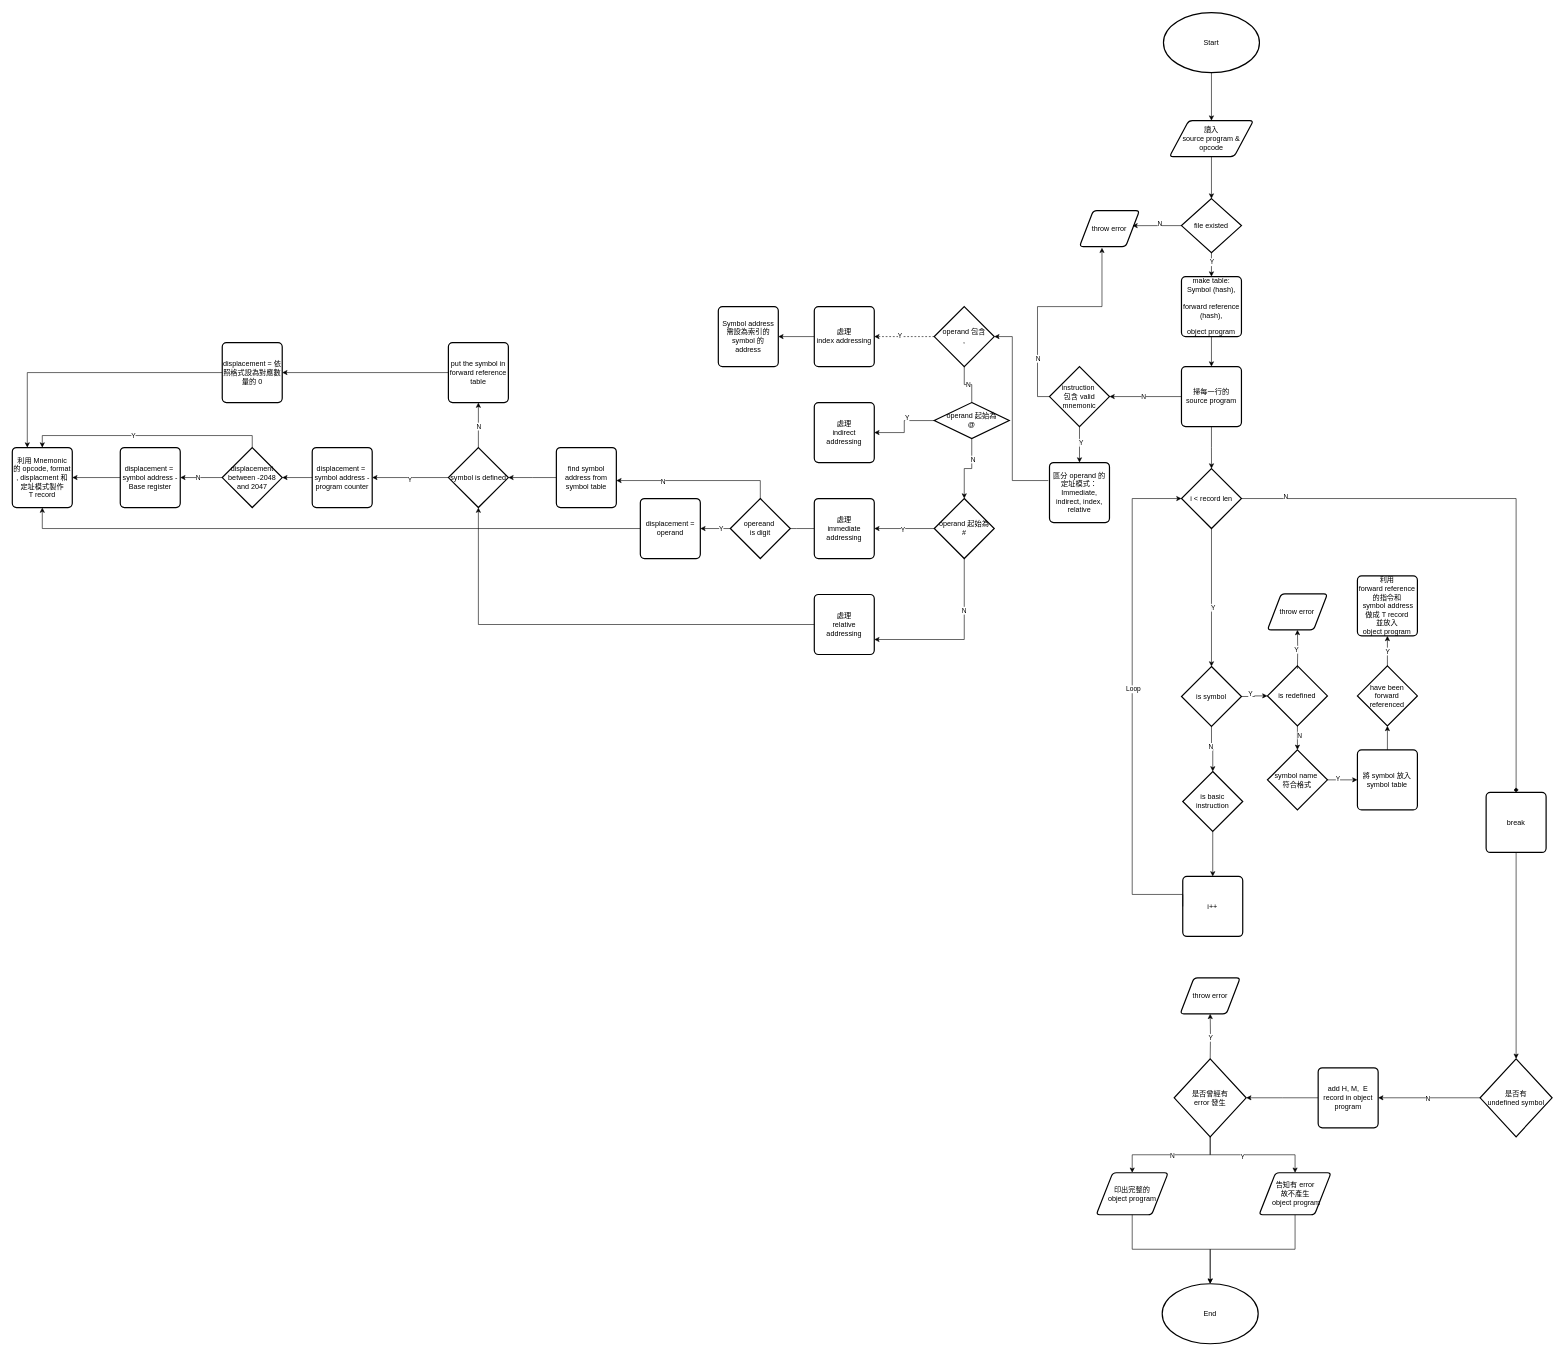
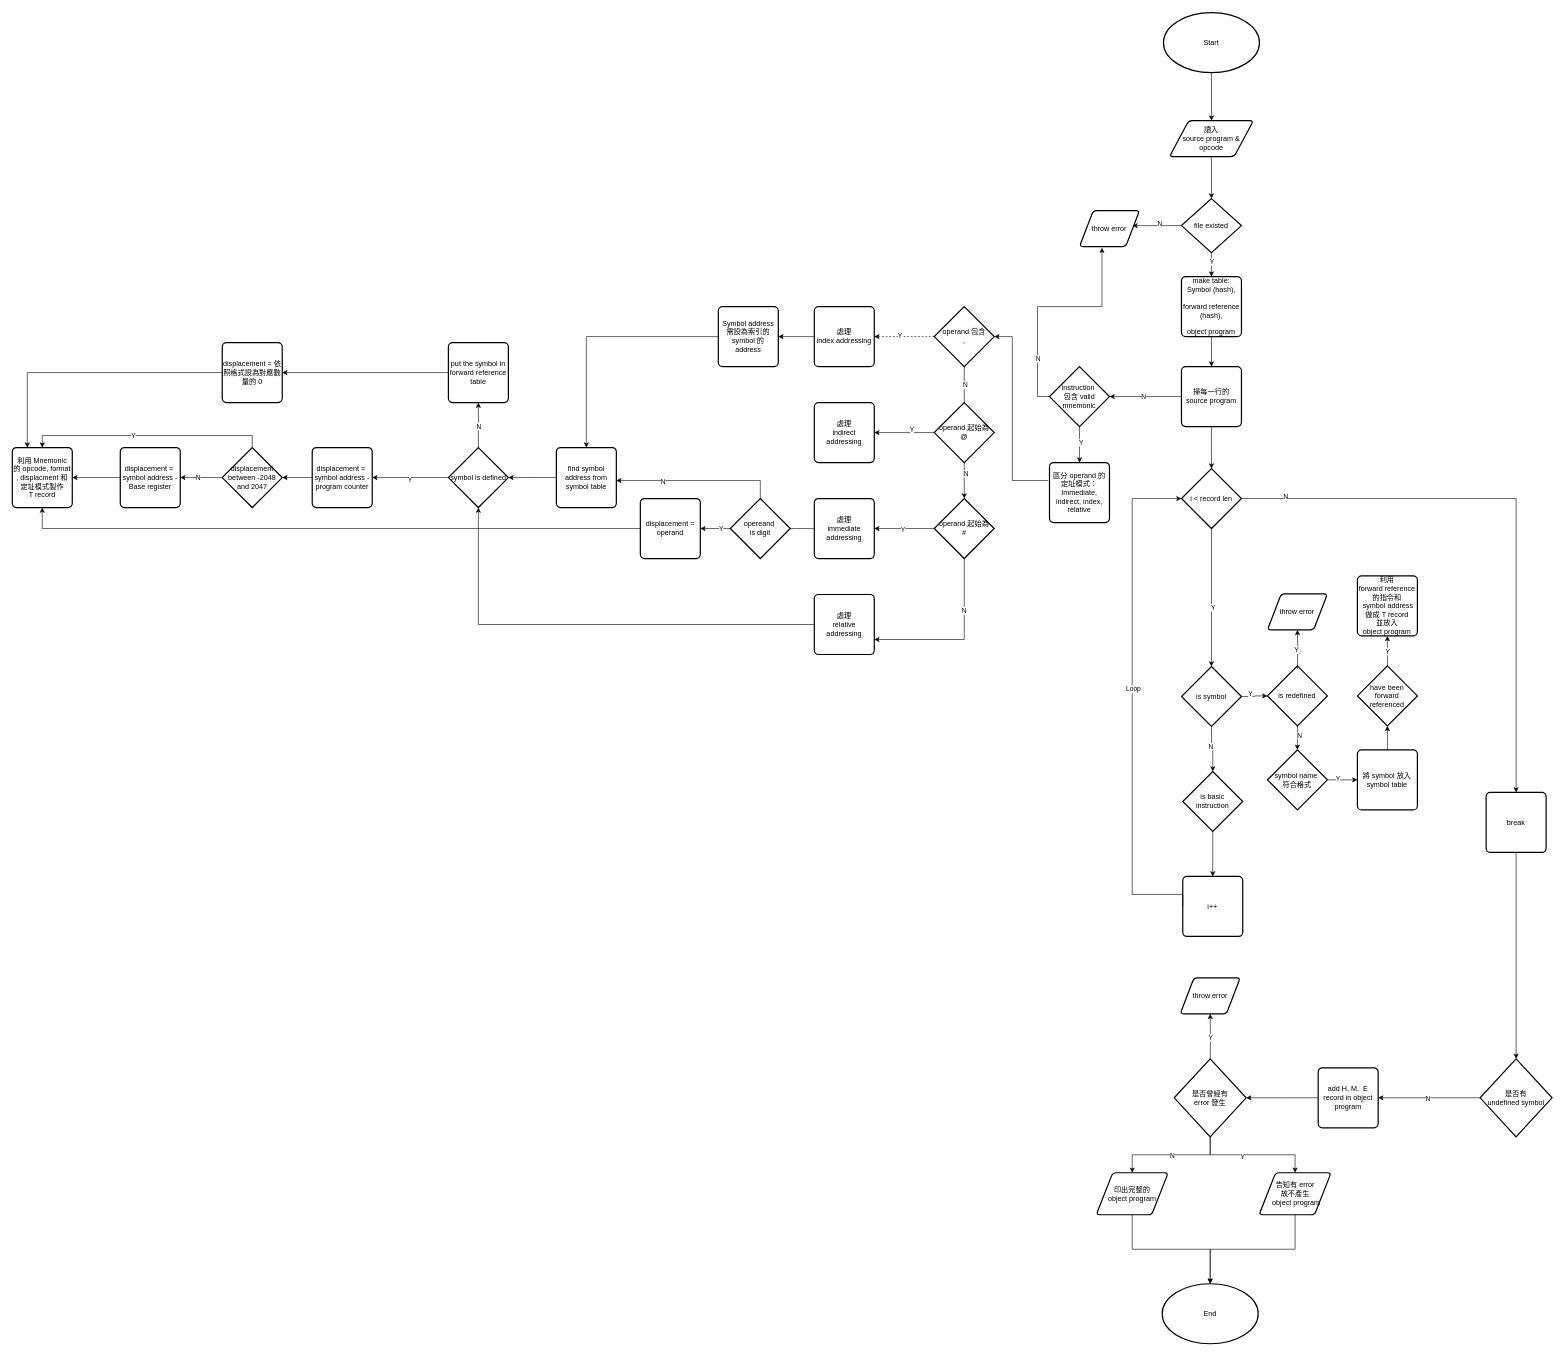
none -> (600, 336)
(972, 420) -> (965, 432)
(1517, 786) -> (1517, 786)
